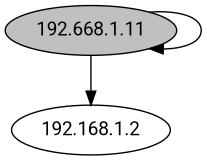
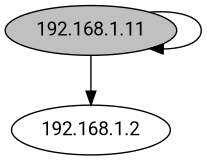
(91, 30) -> (91, 30)
